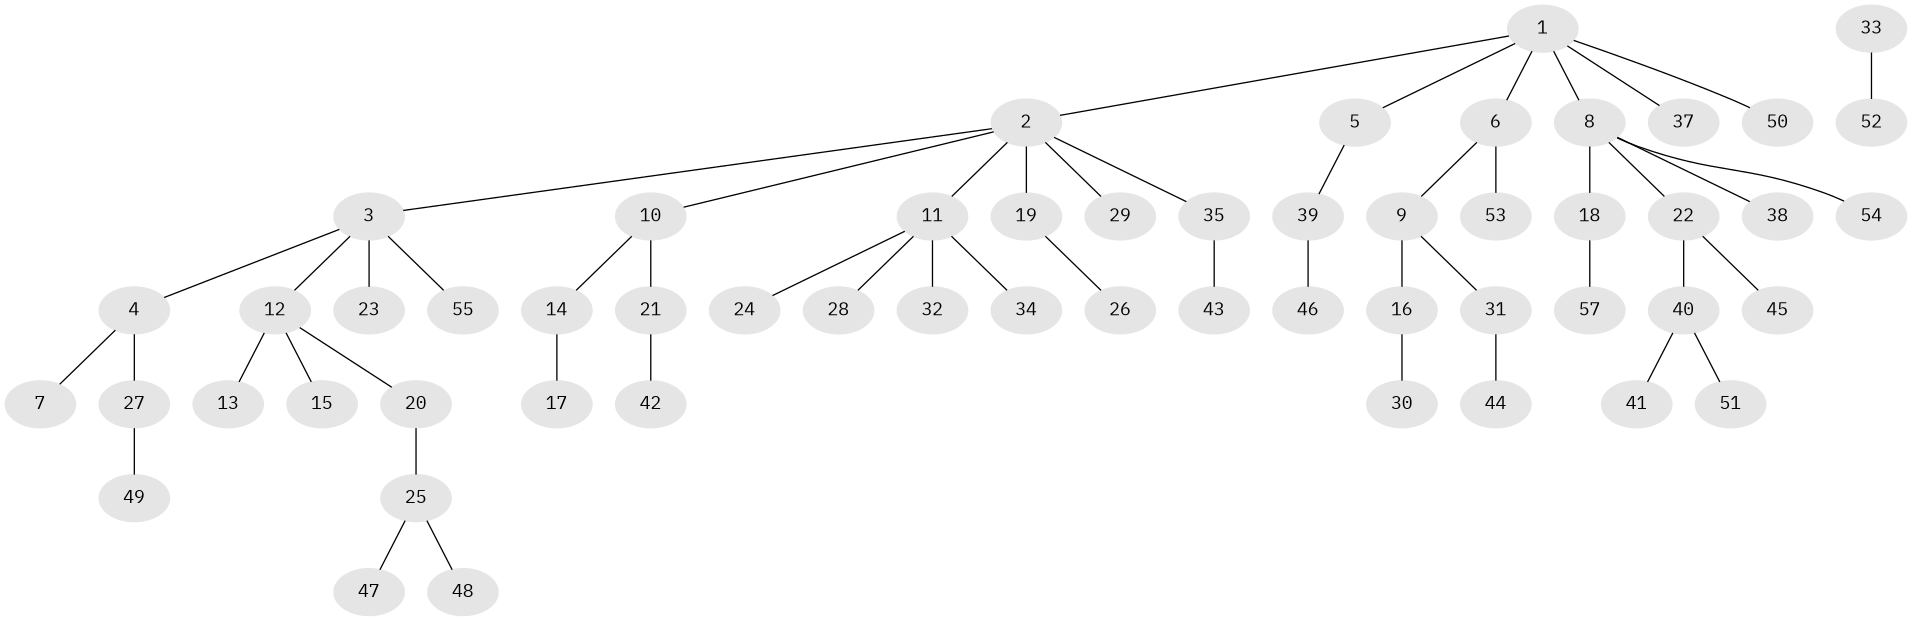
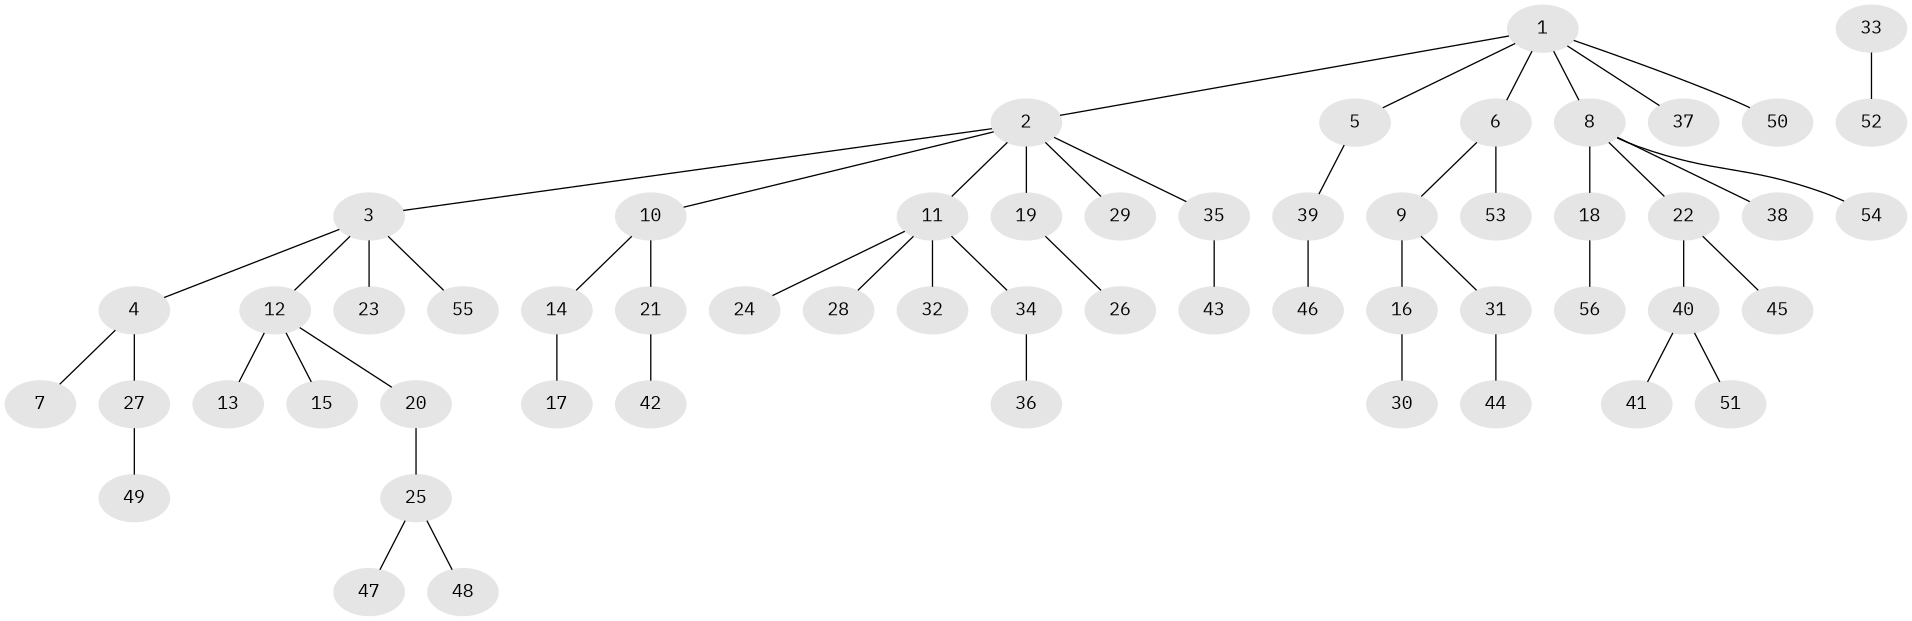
(1590, 310) -> (1590, 310)
none -> (1026, 404)
